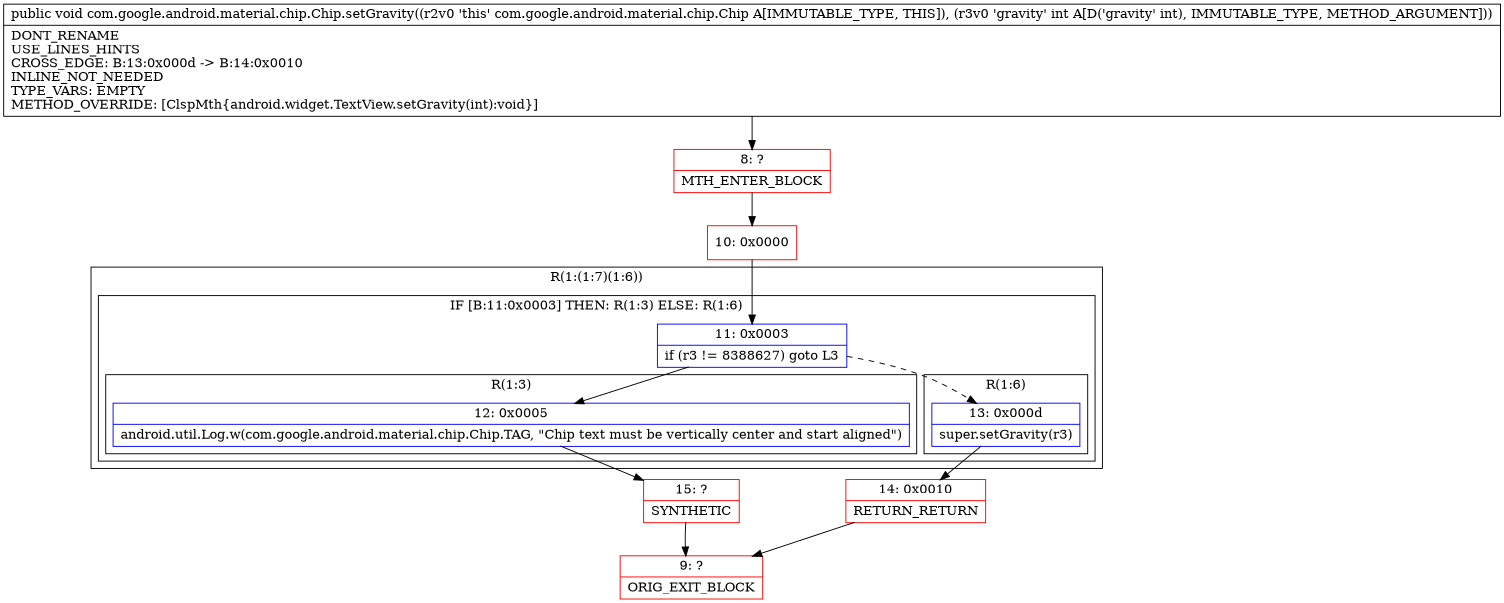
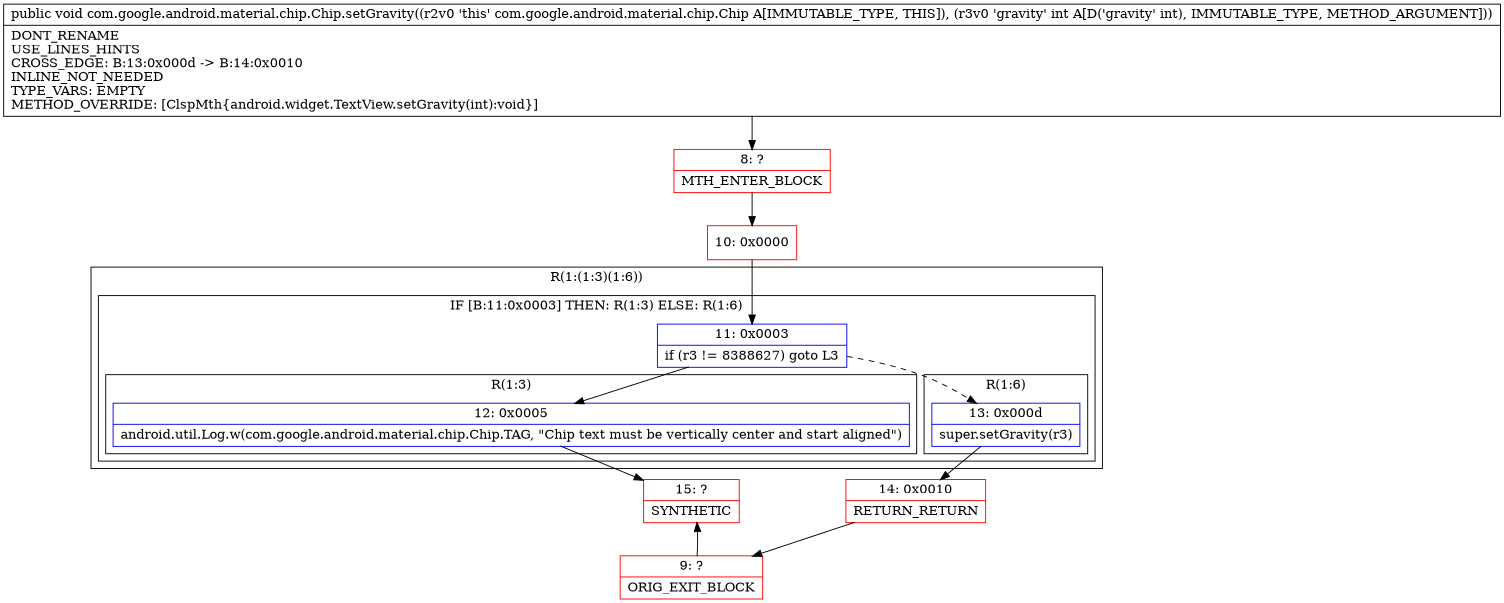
(597, 278) -> (597, 278)
(685, 535) -> (698, 544)
